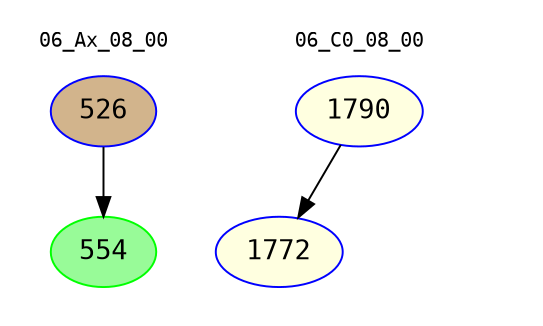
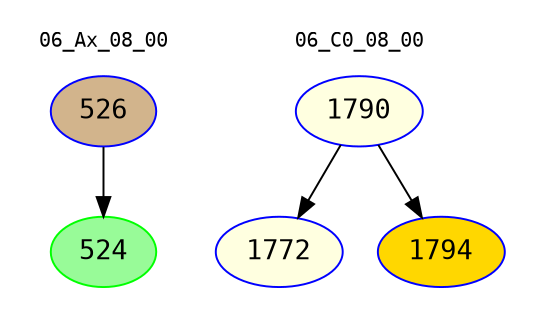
(103, 252) -> (103, 252)
none -> (441, 252)
